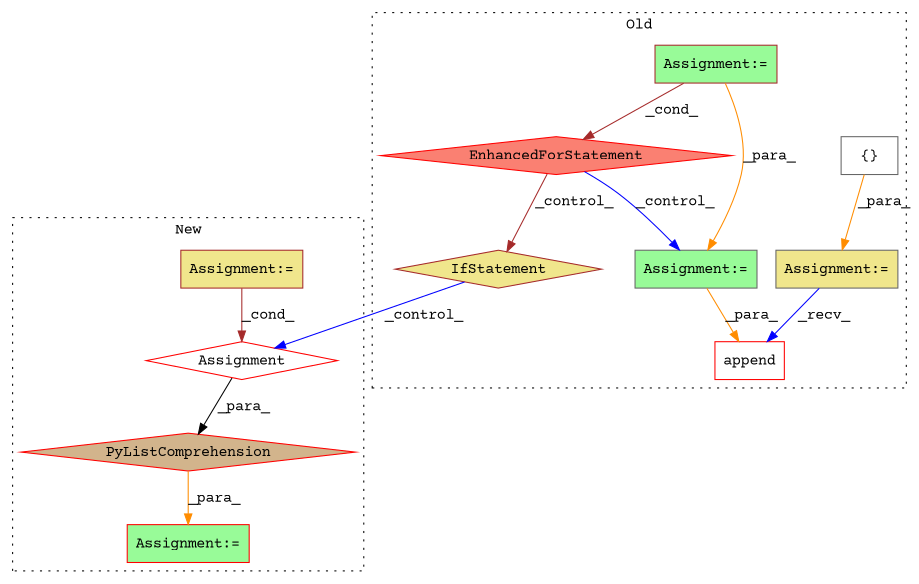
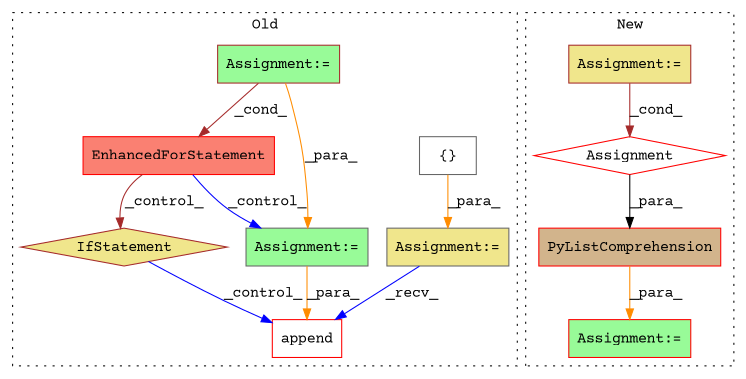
(556, 156) -> (179, 156)
(379, 312) -> (205, 291)
(188, 452) -> (630, 247)
